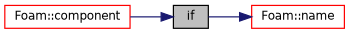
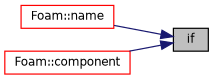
(224, 17) -> (138, 30)
